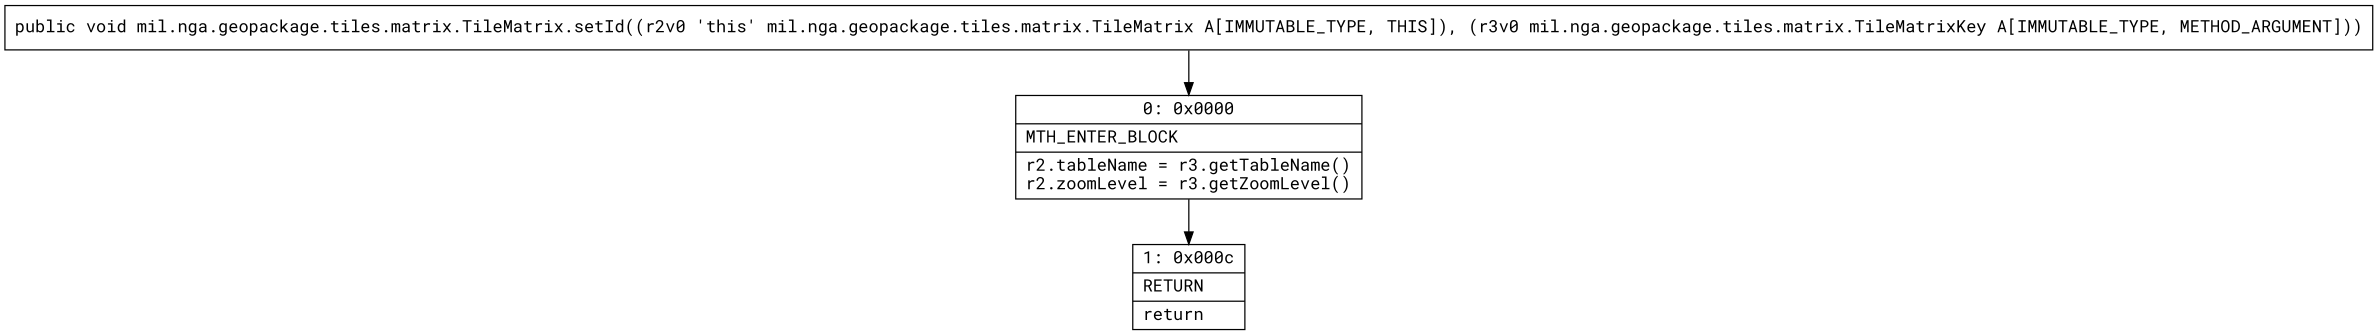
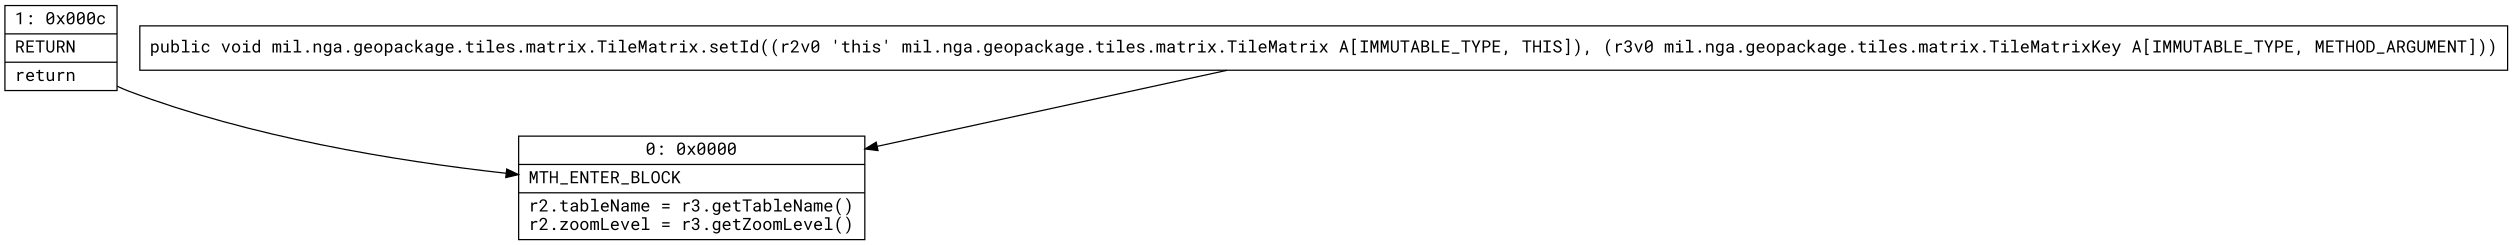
(1189, 216) -> (309, 142)
